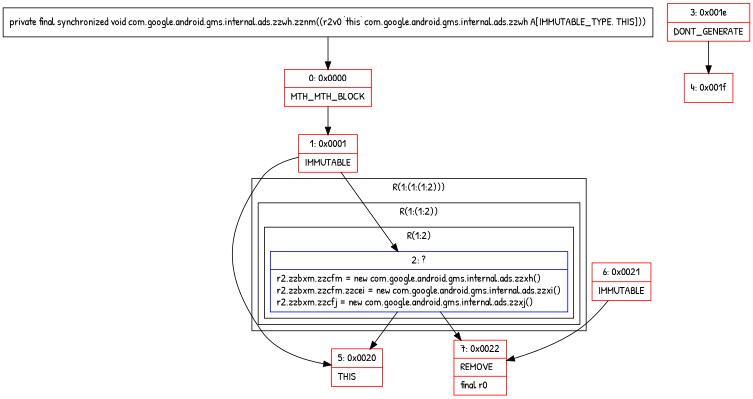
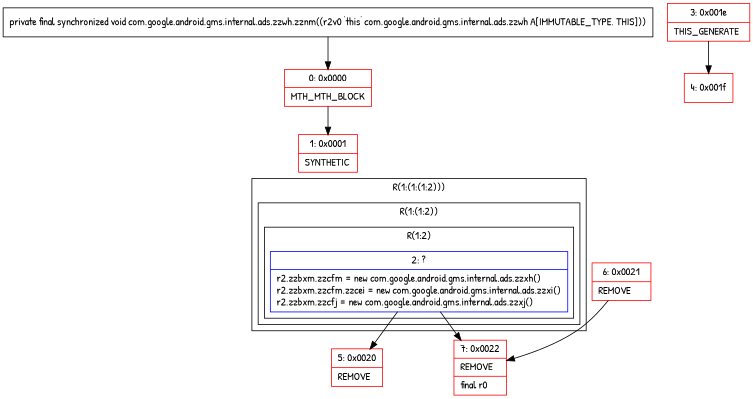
(709, 31) -> (707, 31)
(328, 162) -> (328, 162)
(367, 209) -> none
(234, 269) -> none
(622, 291) -> (615, 291)
(347, 377) -> (354, 377)
